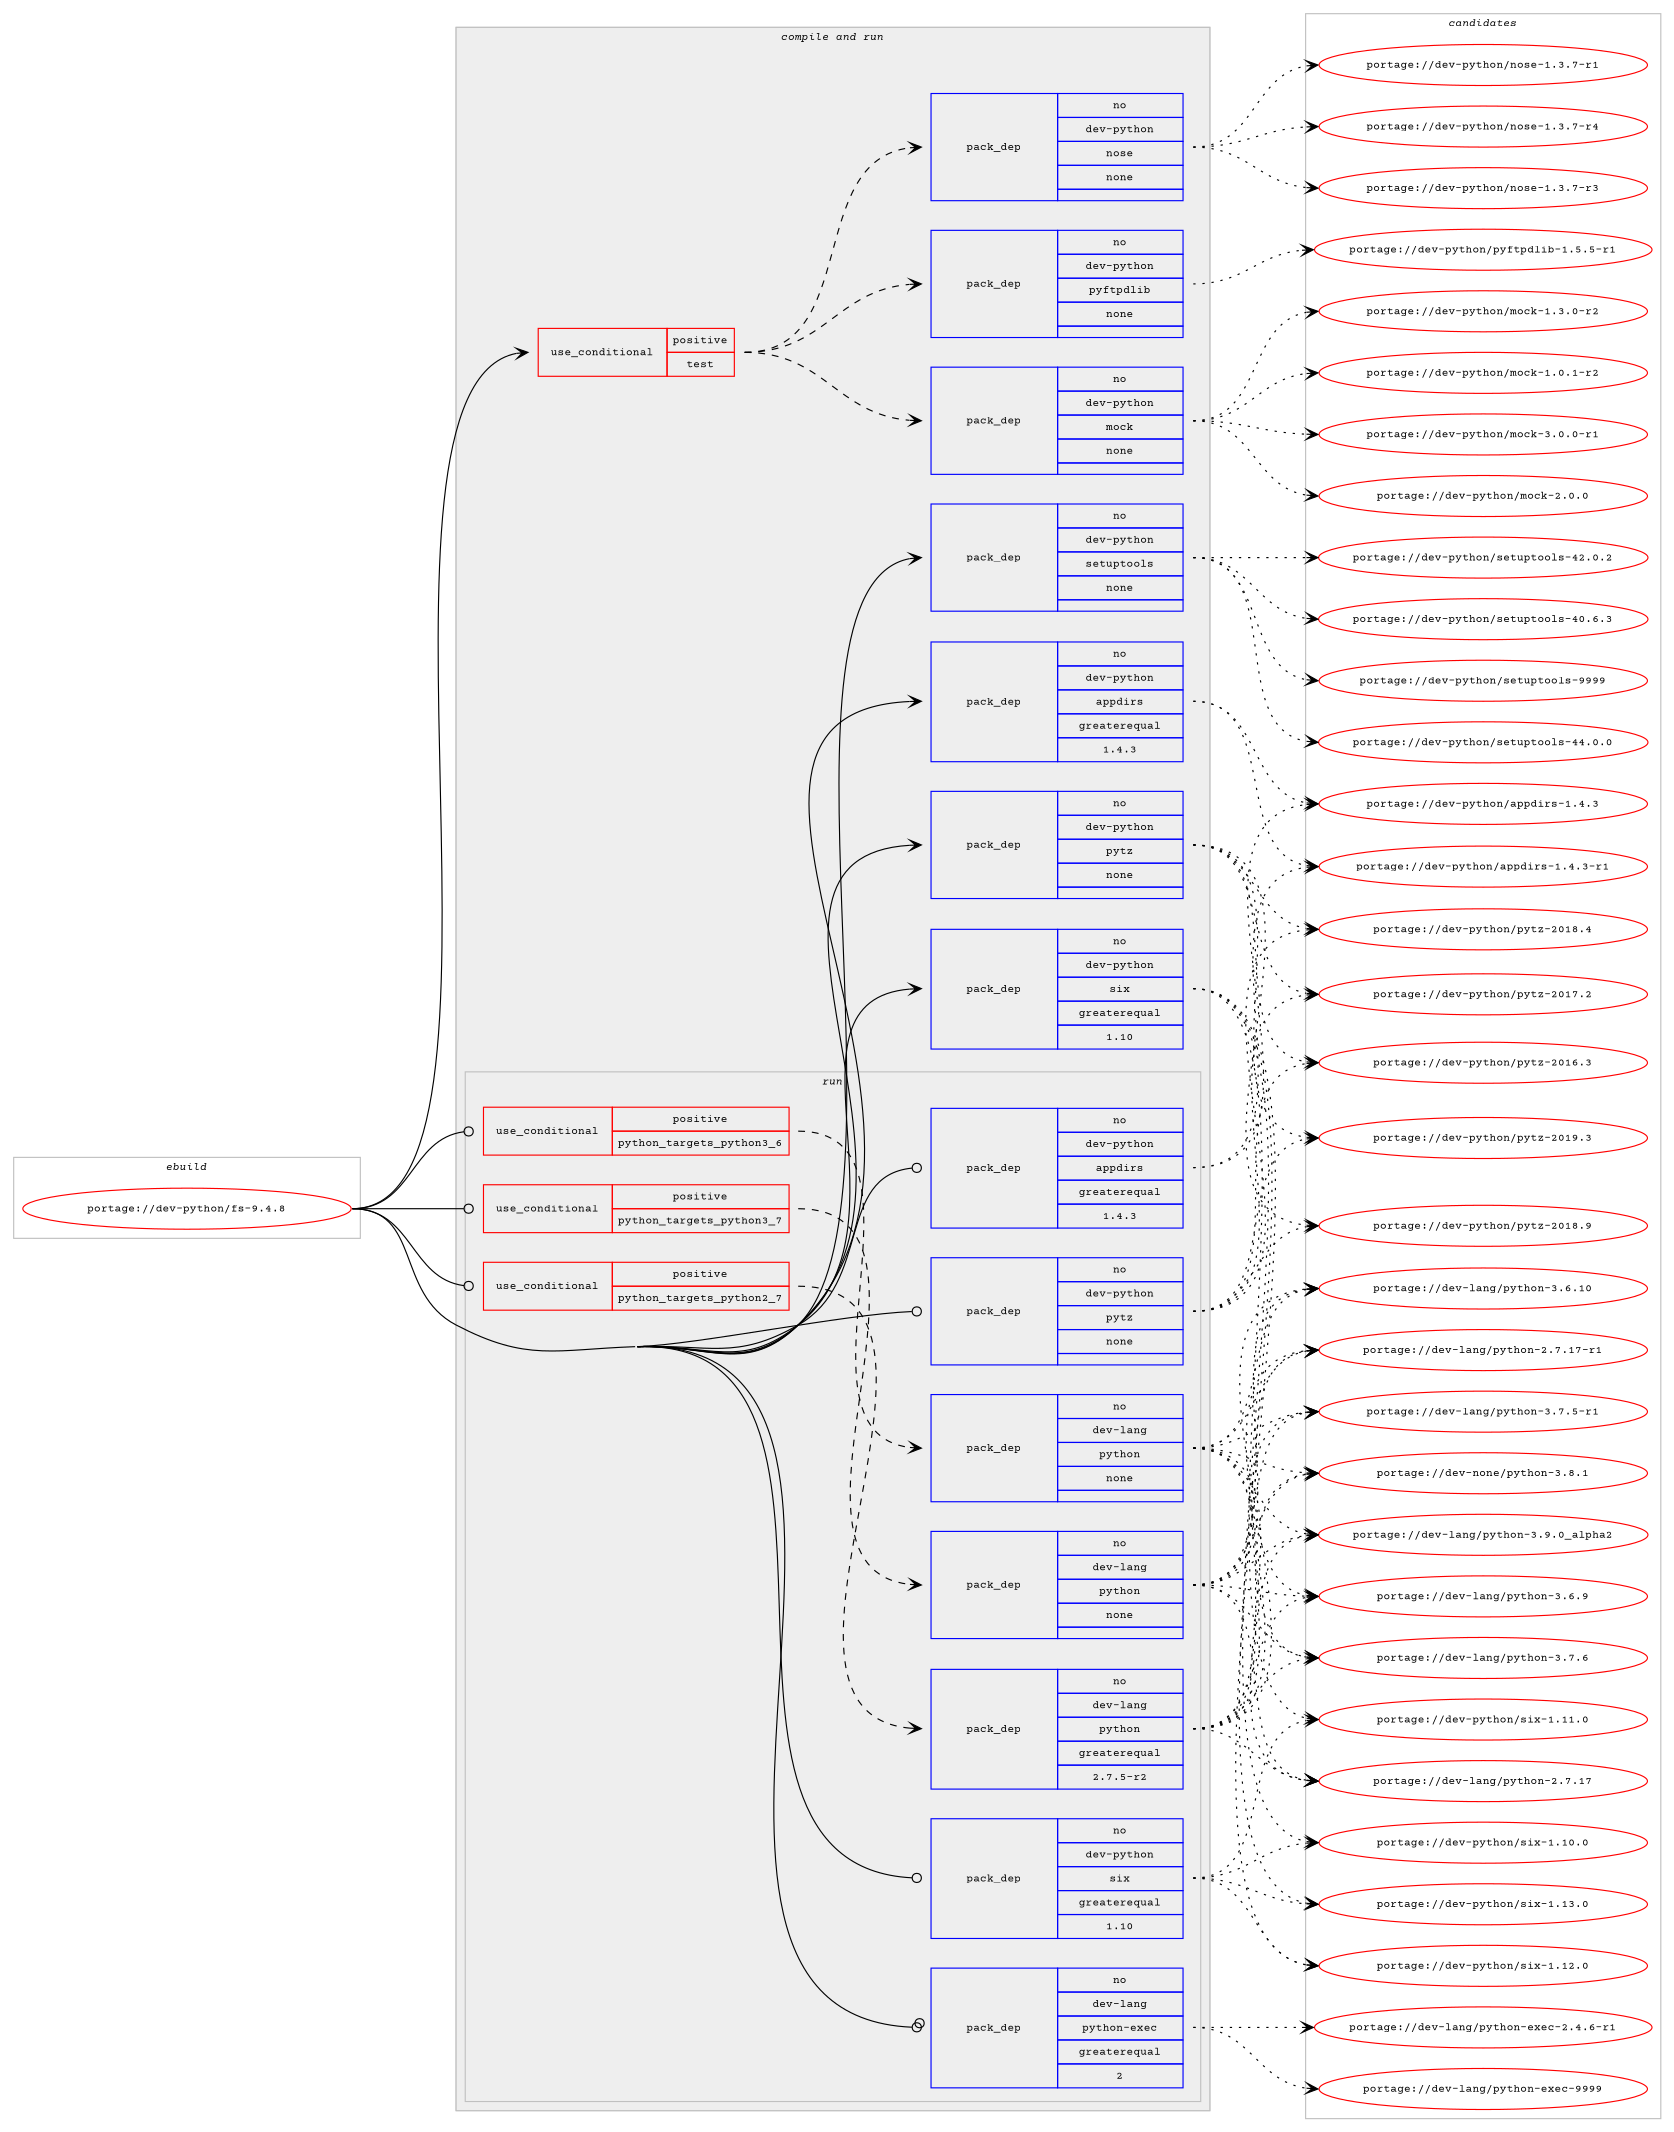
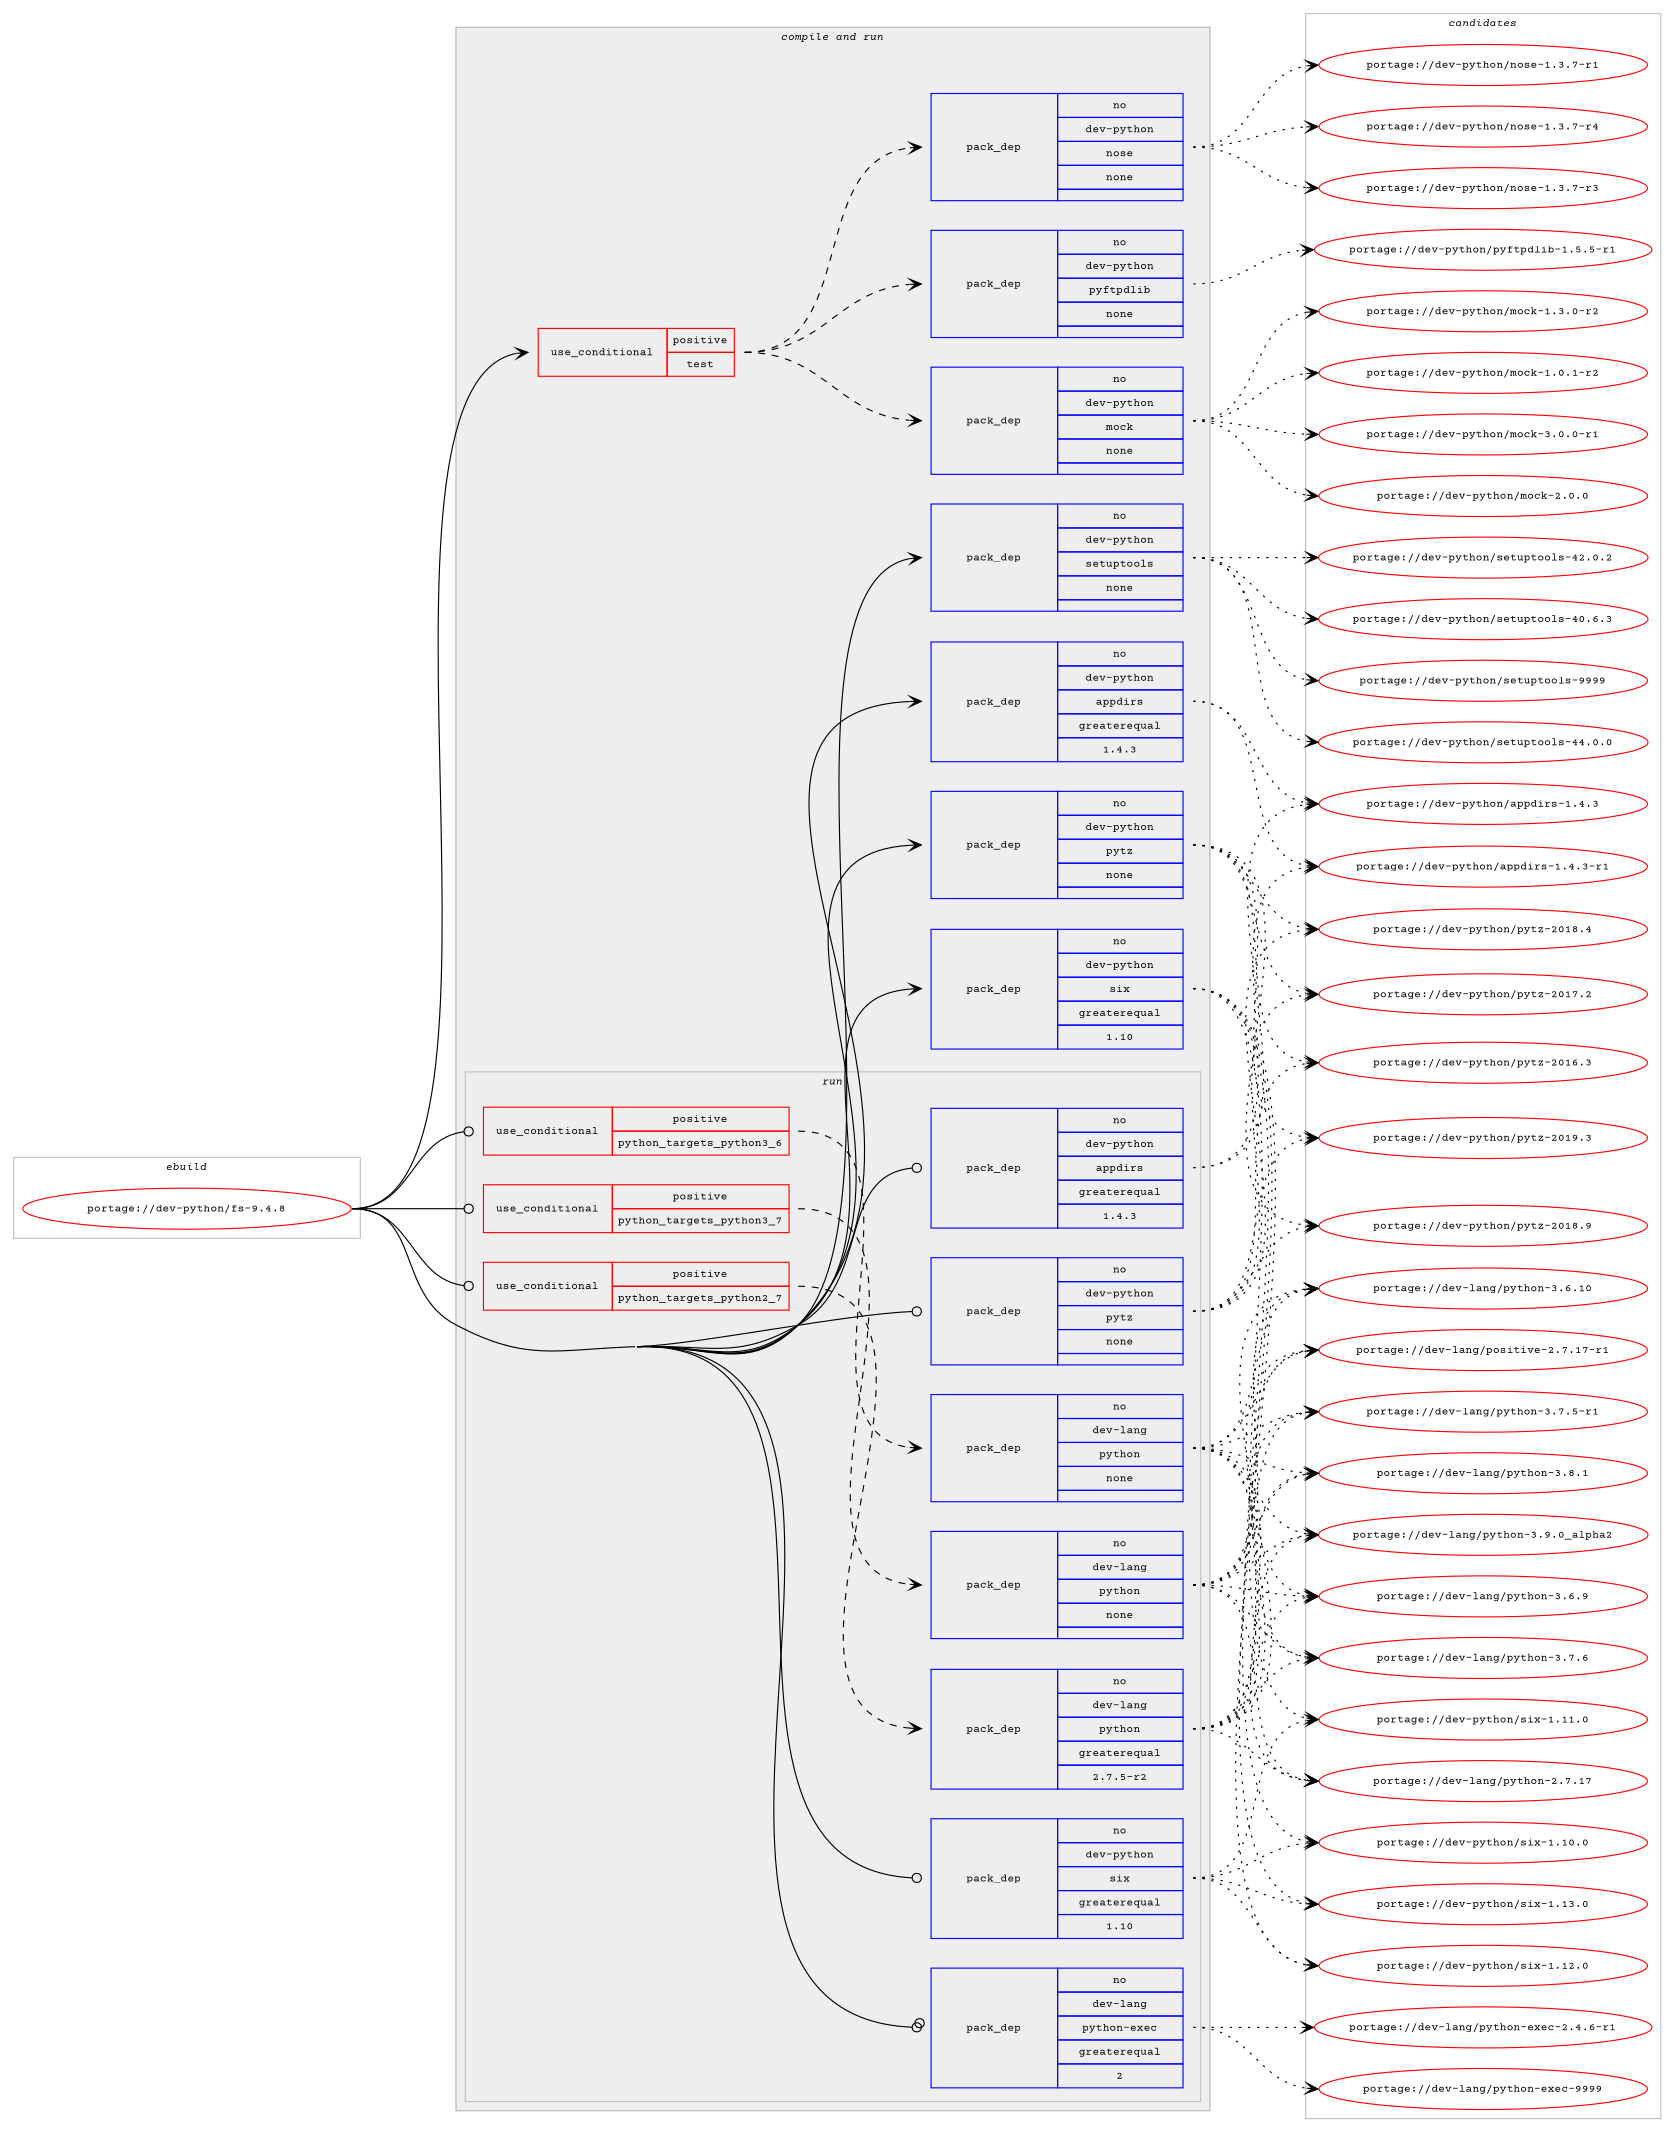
(1483, 1350) -> (1483, 1350)
(1483, 1473) -> (1483, 1473)
